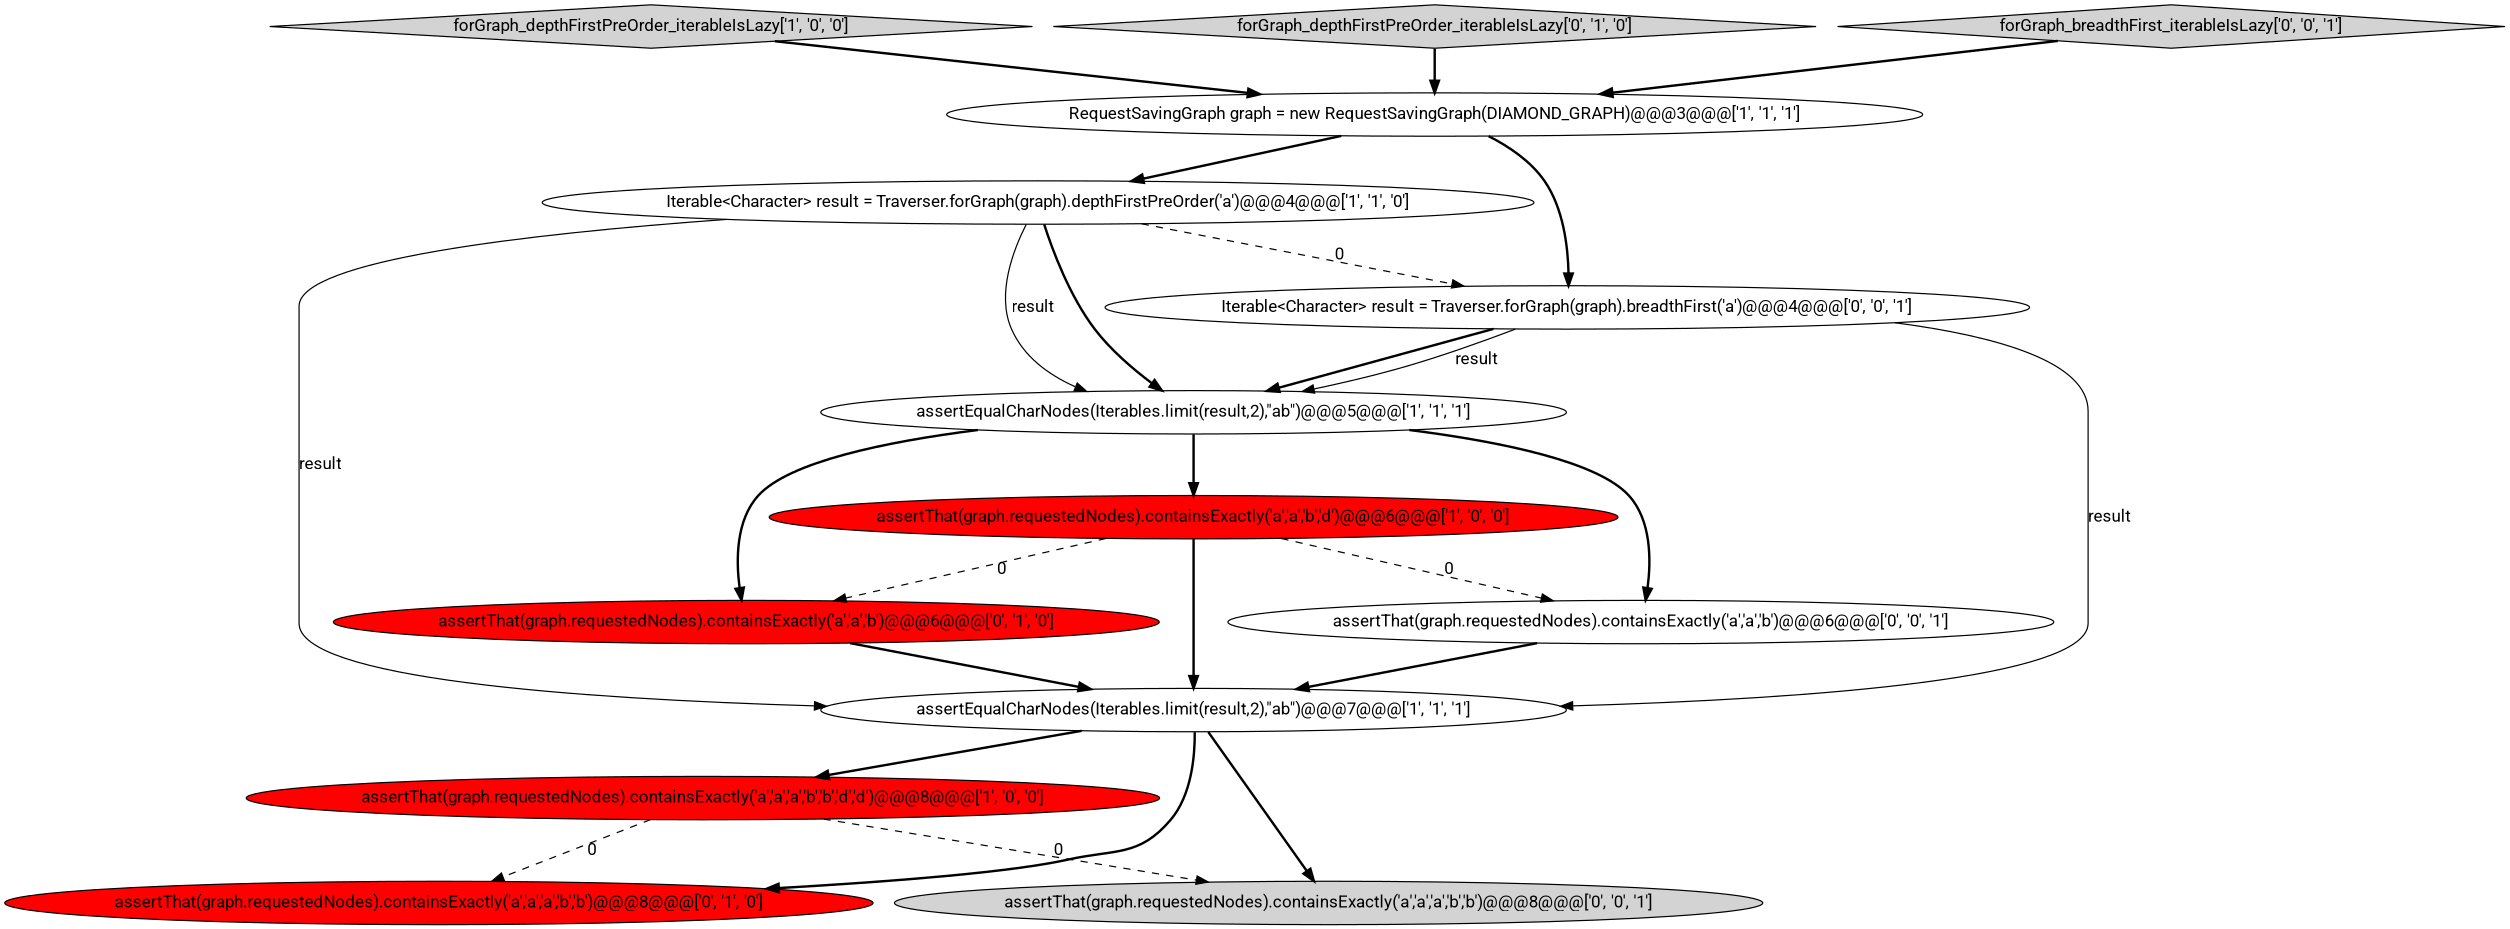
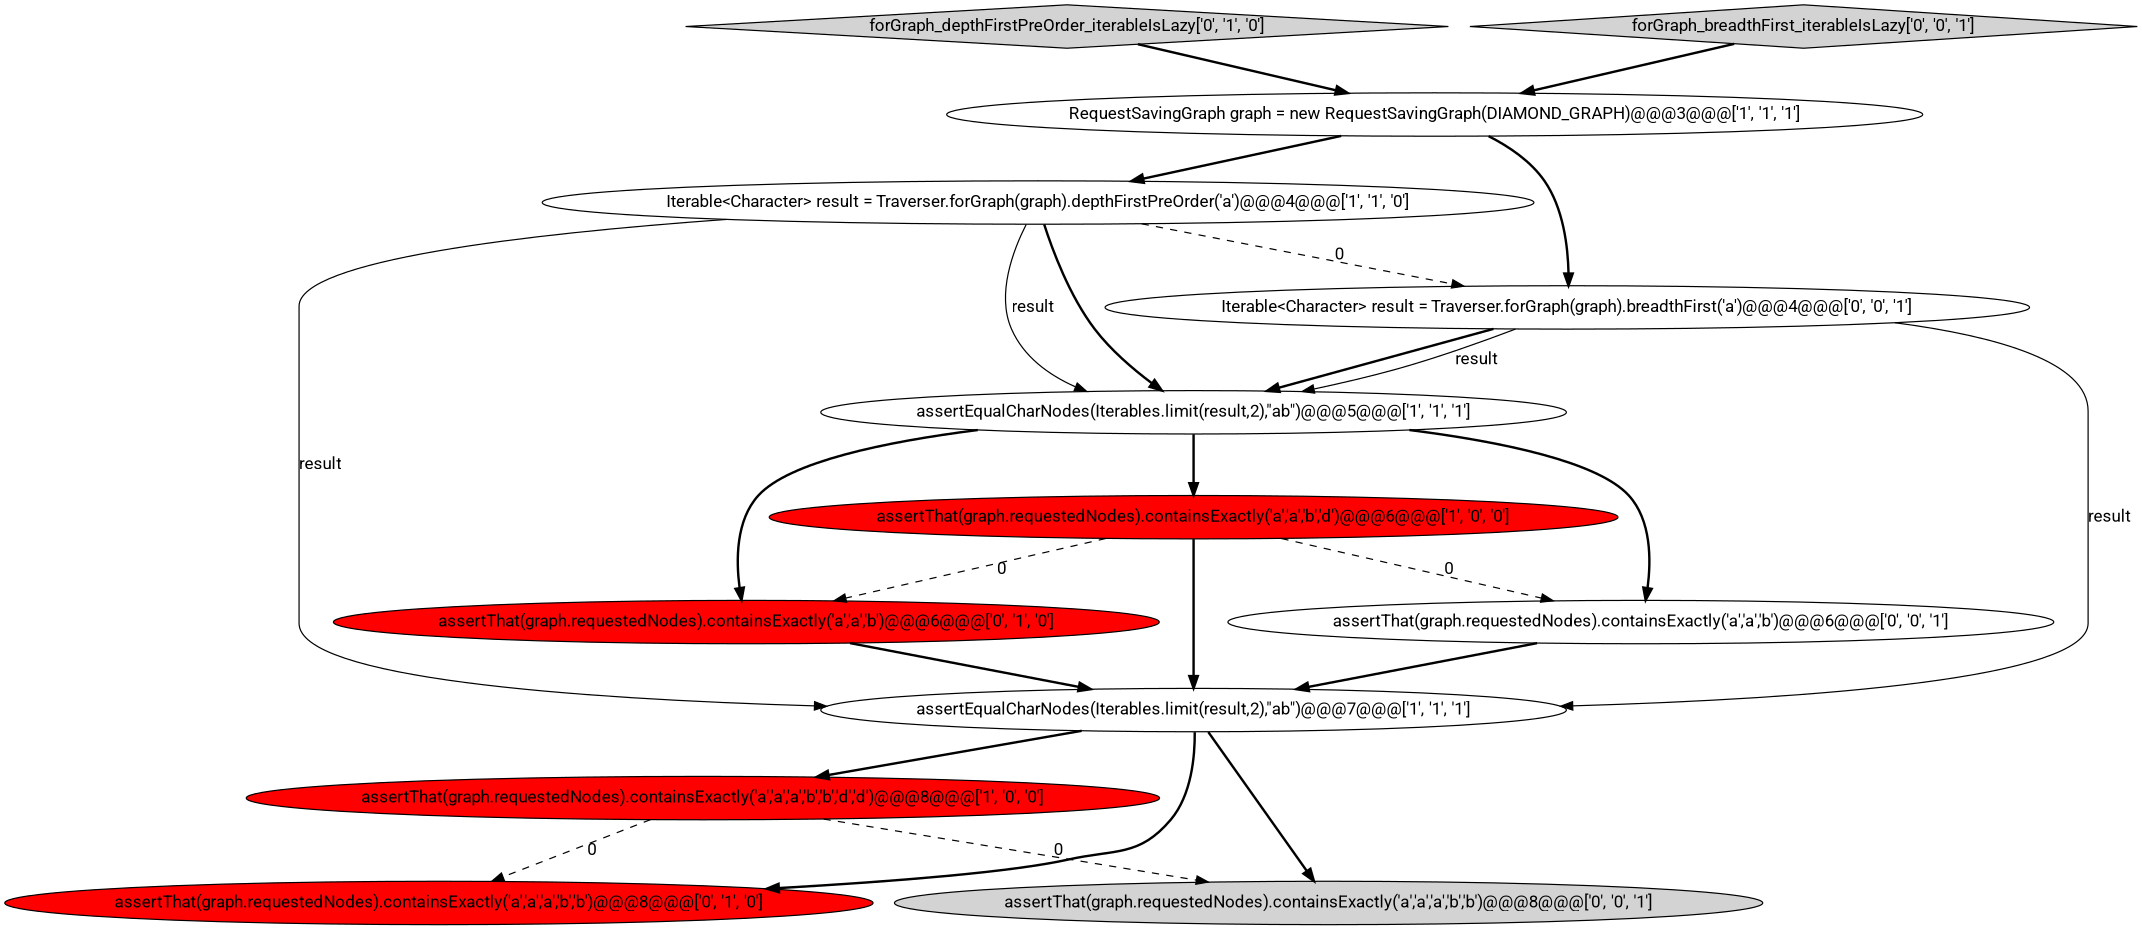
(651, 27) -> none
